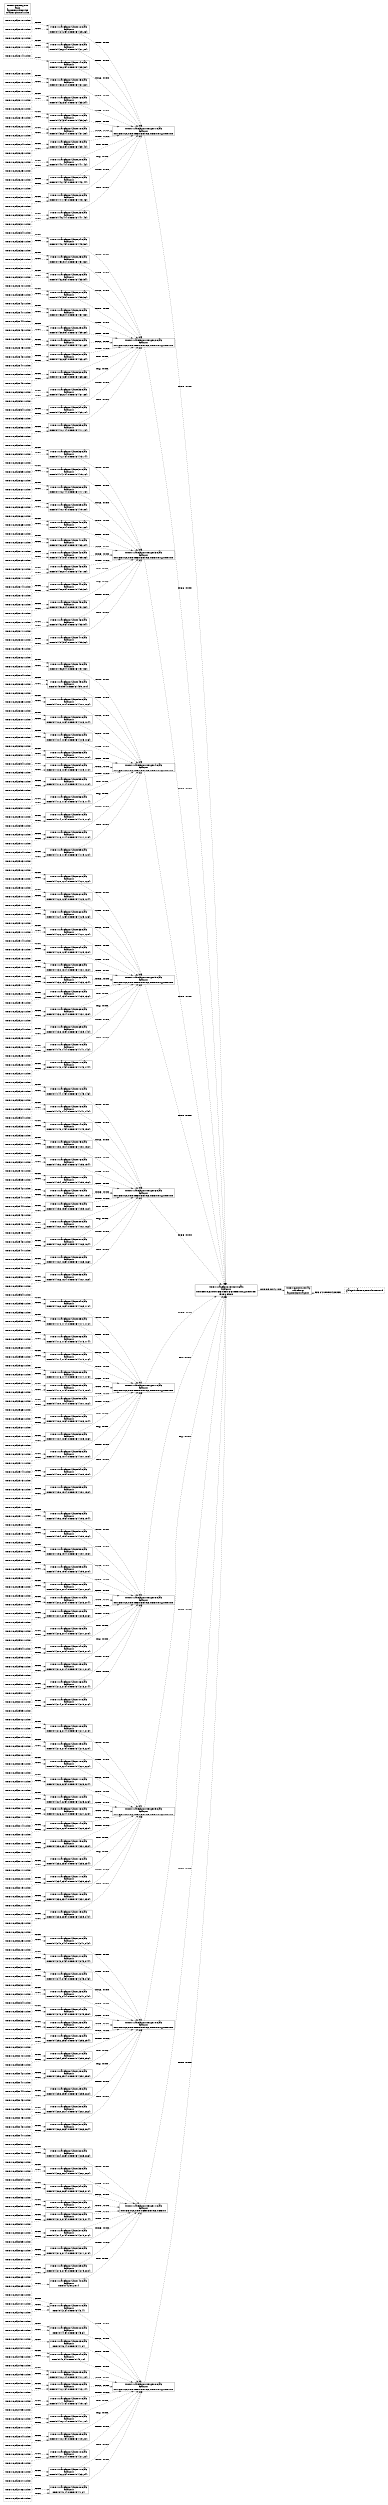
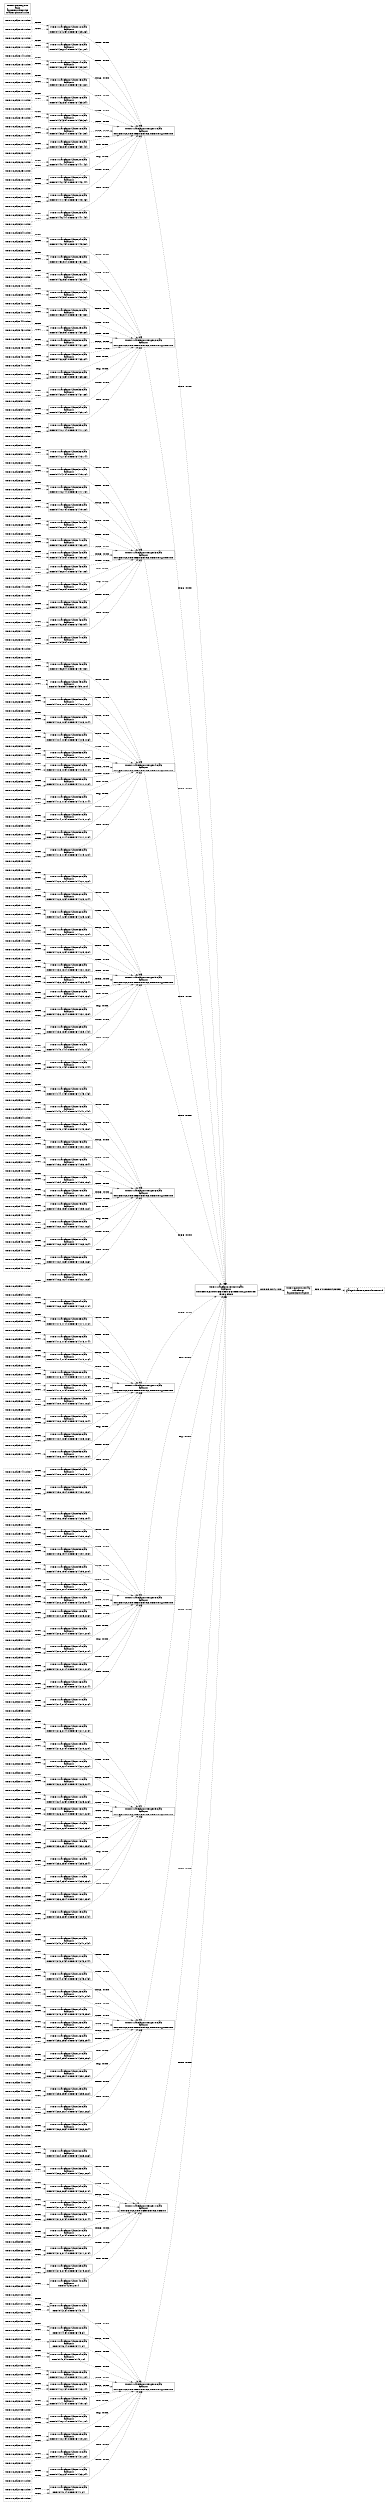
none -> (18, 65)
(18, 1277) -> none
(329, 1294) -> (327, 1290)
(18, 1463) -> none
